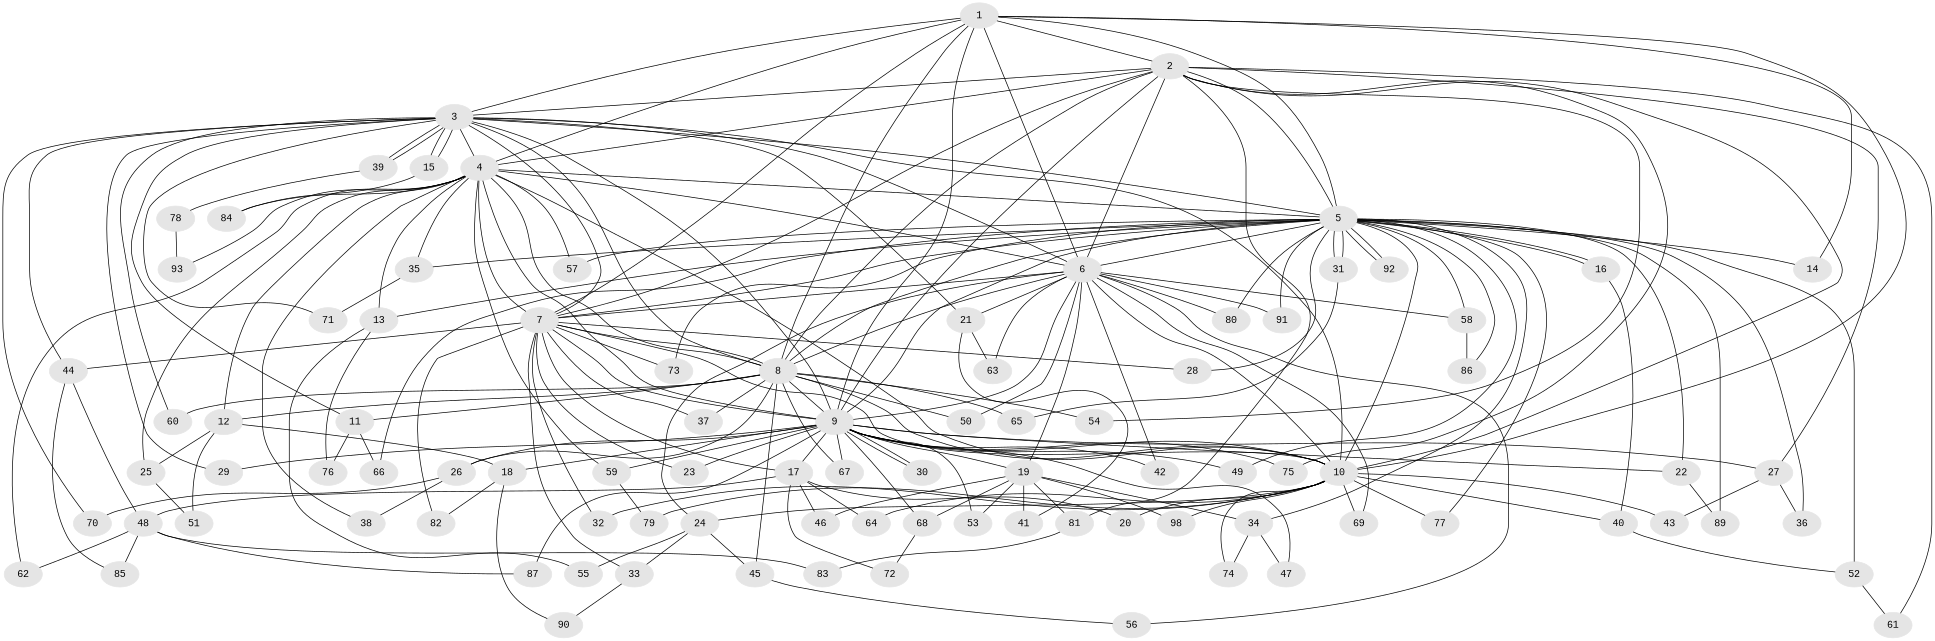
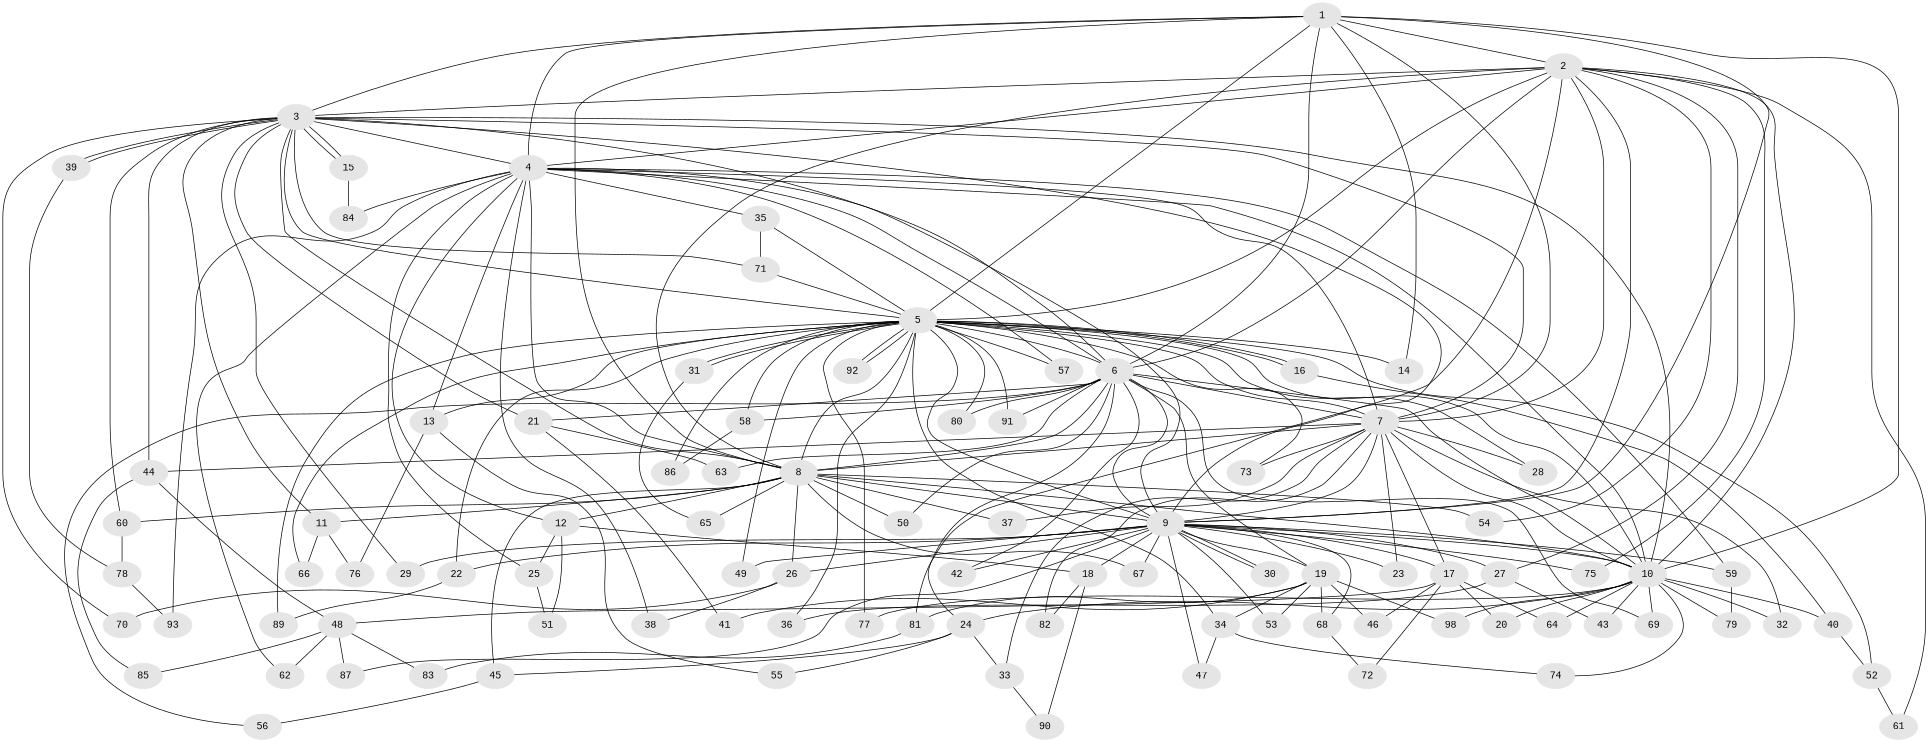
(889, 192) -> (839, 295)
none -> (122, 549)
